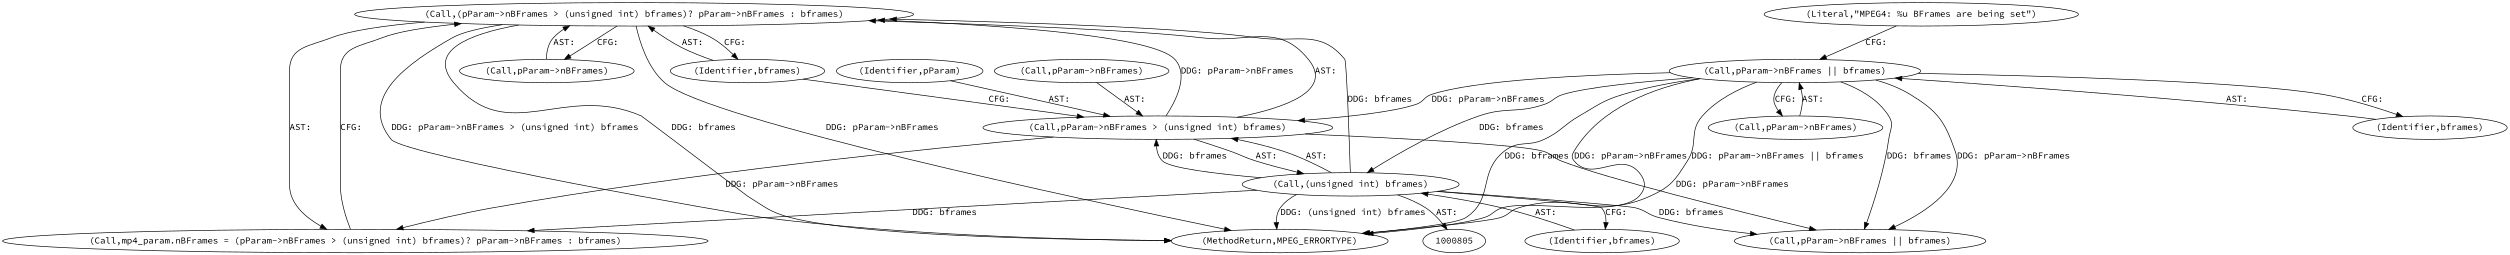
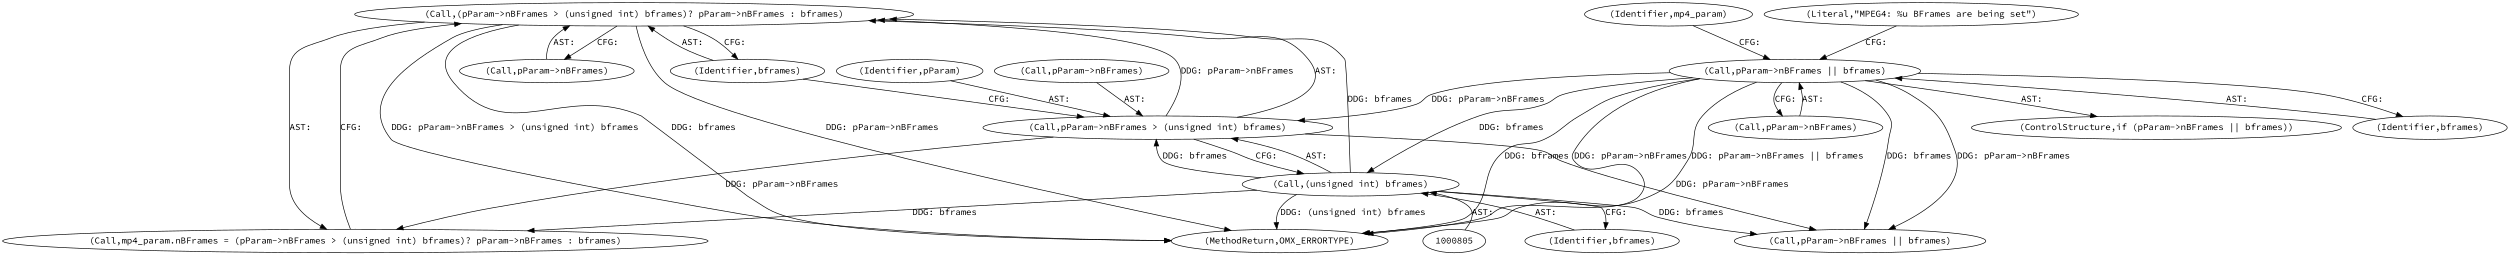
none -> (1669, 14)
none -> (2156, 128)
(1269, 156) -> (1269, 156)
(1423, 206) -> (1467, 205)
(1280, 241) -> (1280, 241)
